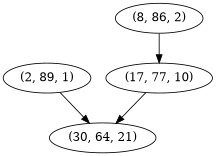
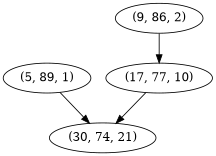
(159, 18) -> (159, 18)
(47, 78) -> (47, 78)
(103, 138) -> (103, 138)
